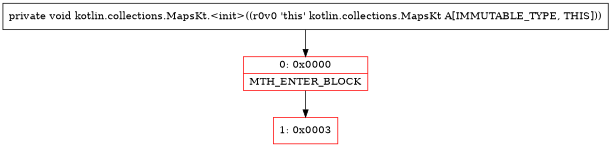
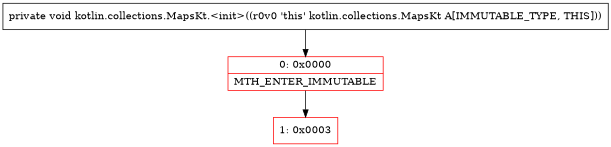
(306, 82) -> (306, 82)
